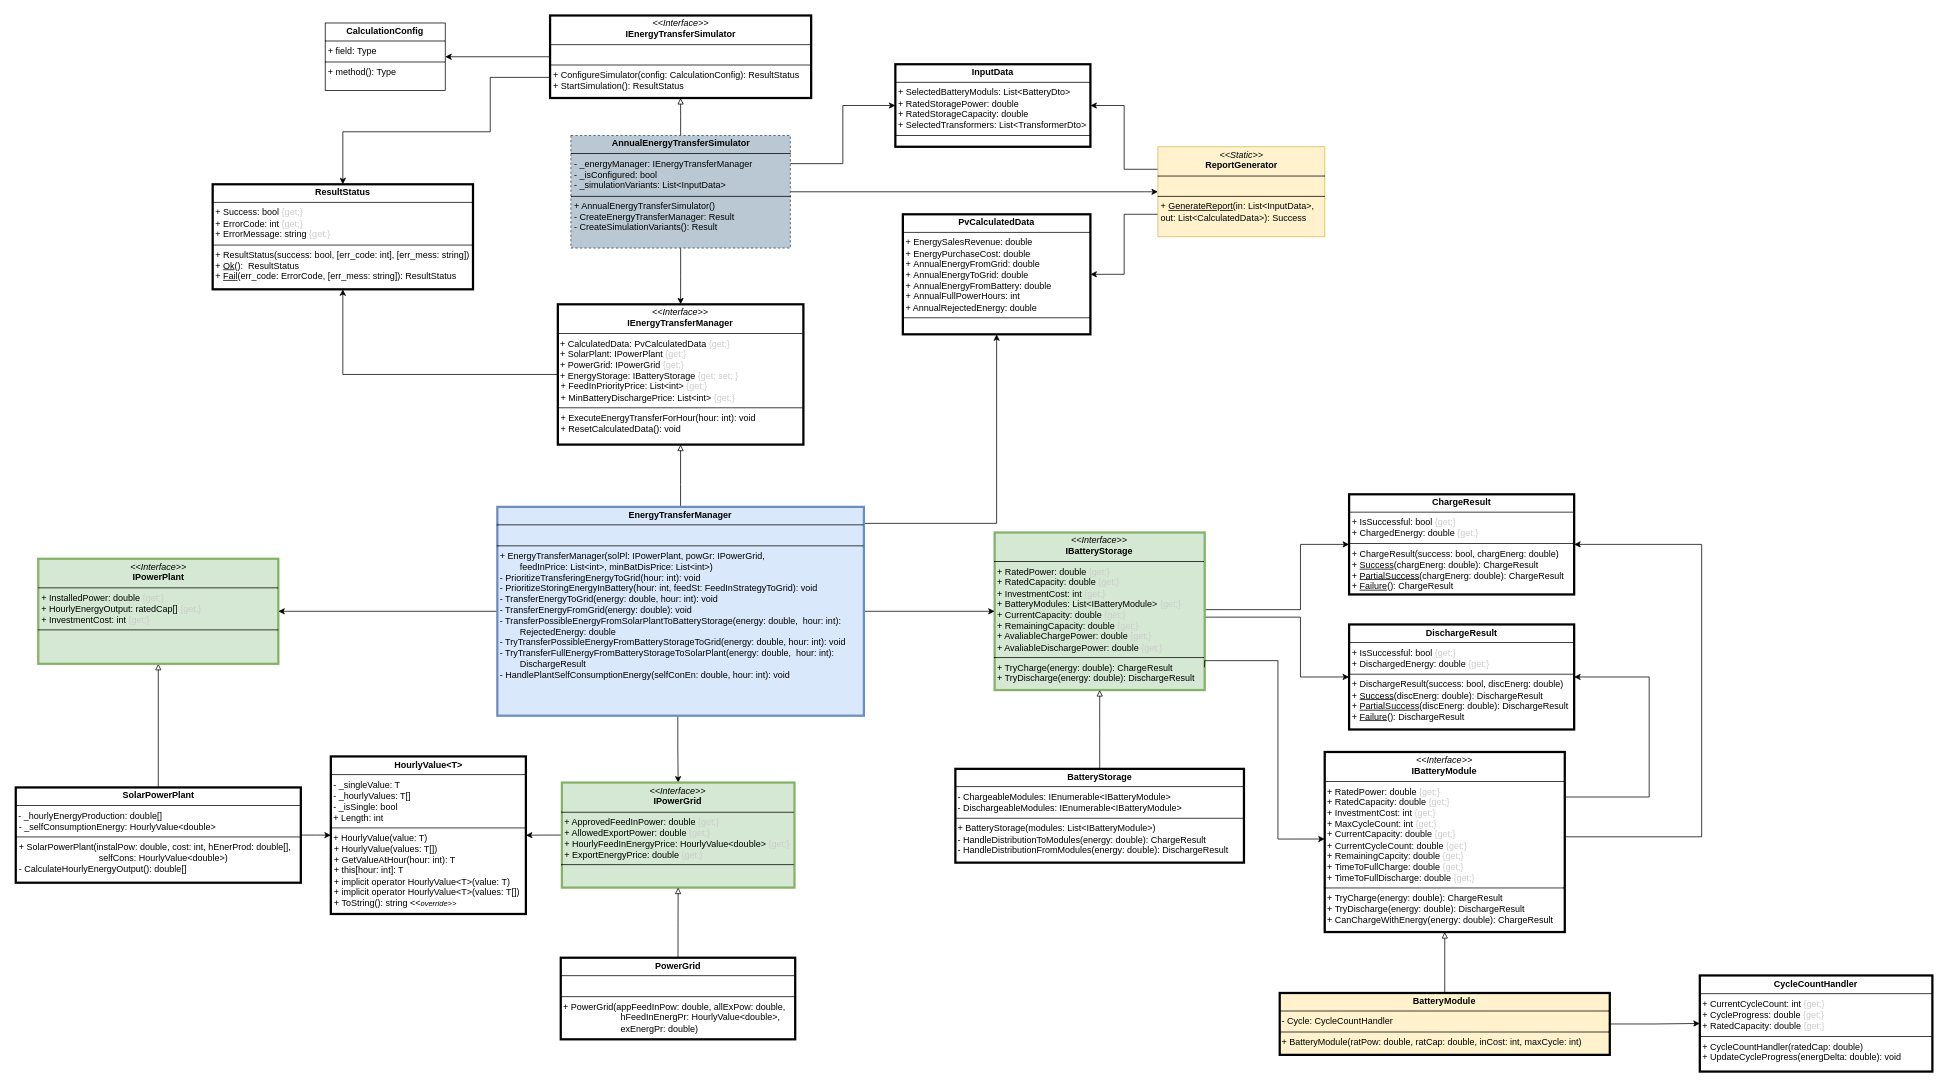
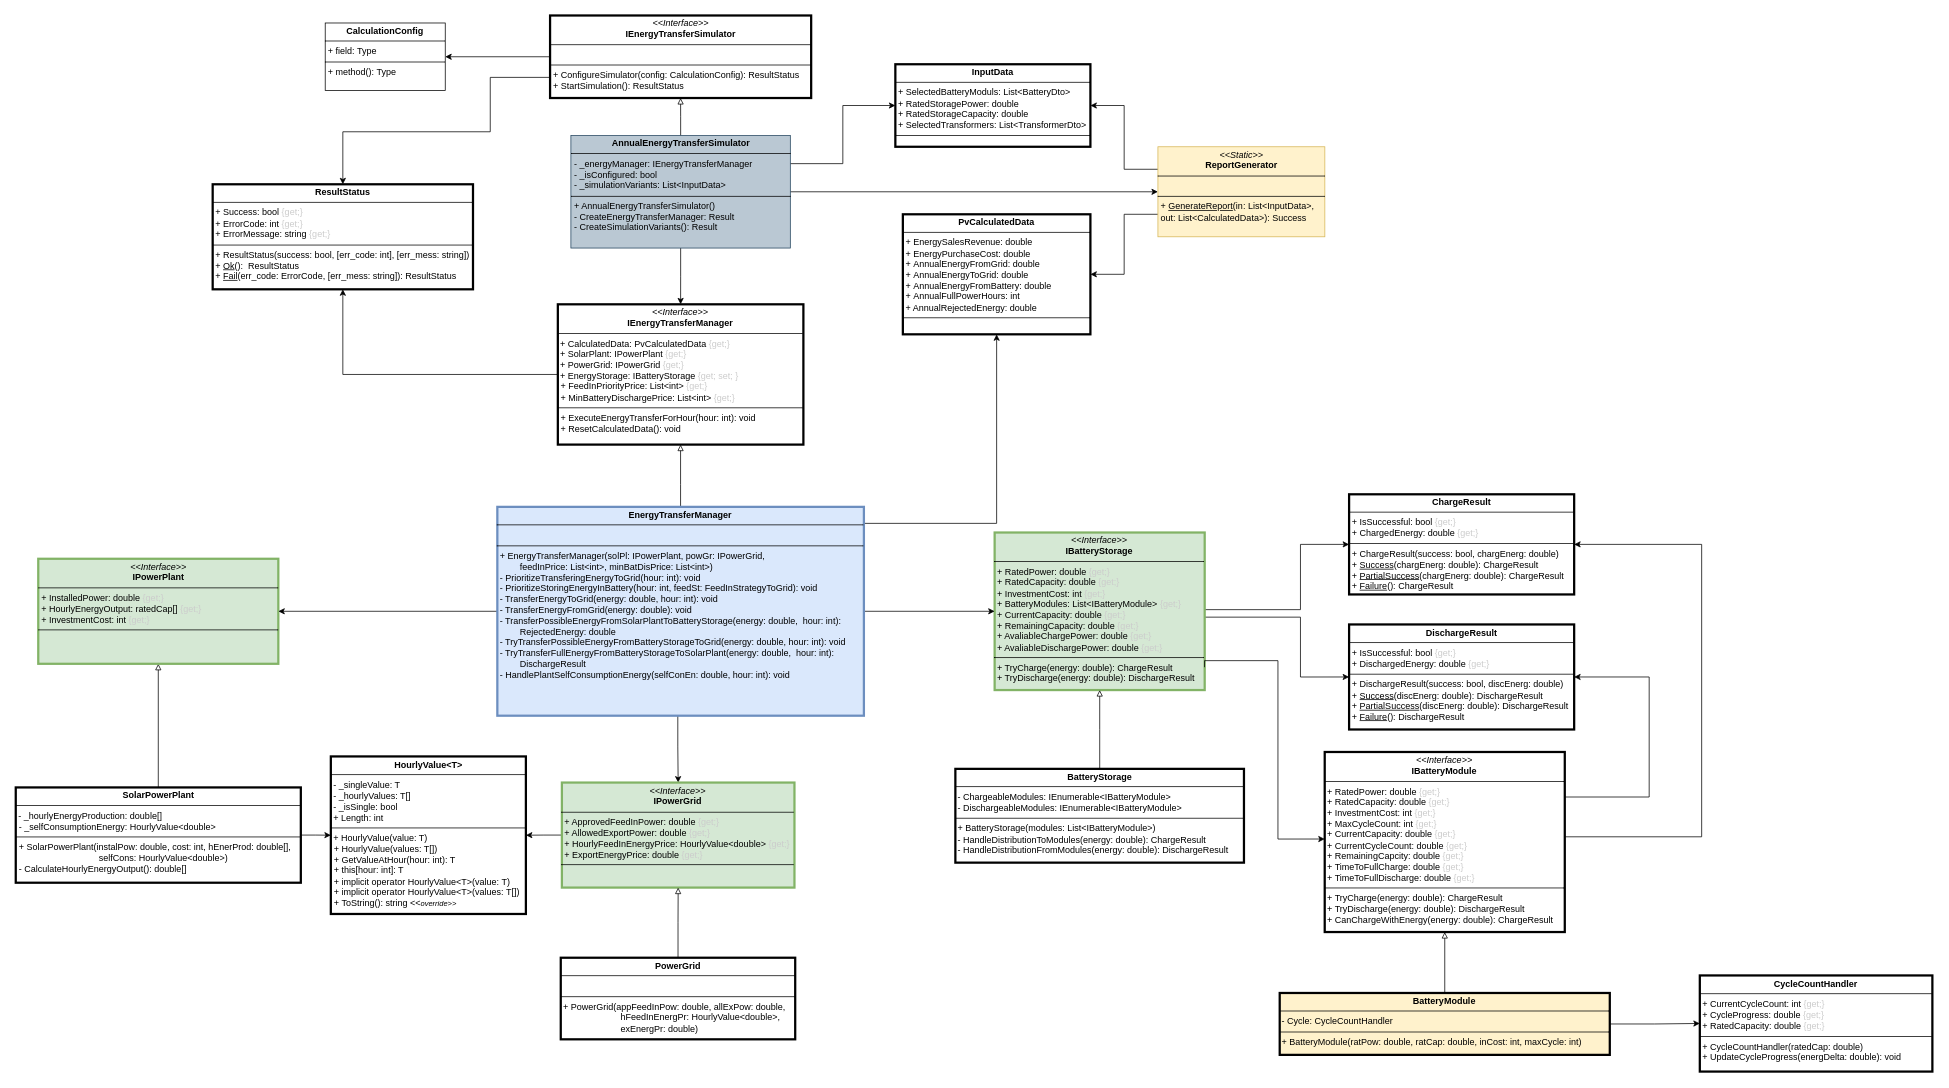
(680, 192) -> (680, 192)
